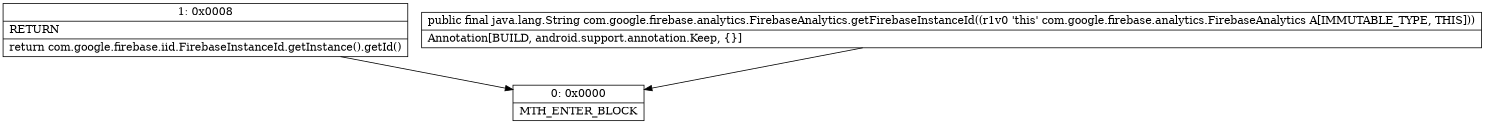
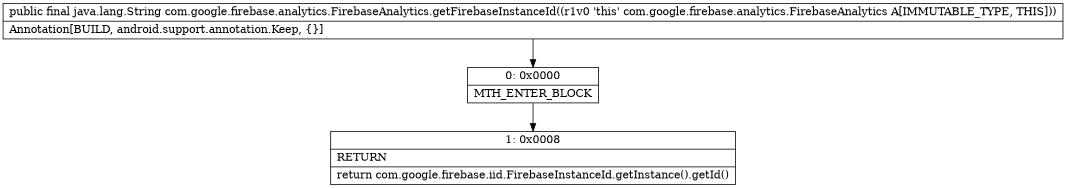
(423, 72) -> (533, 113)
